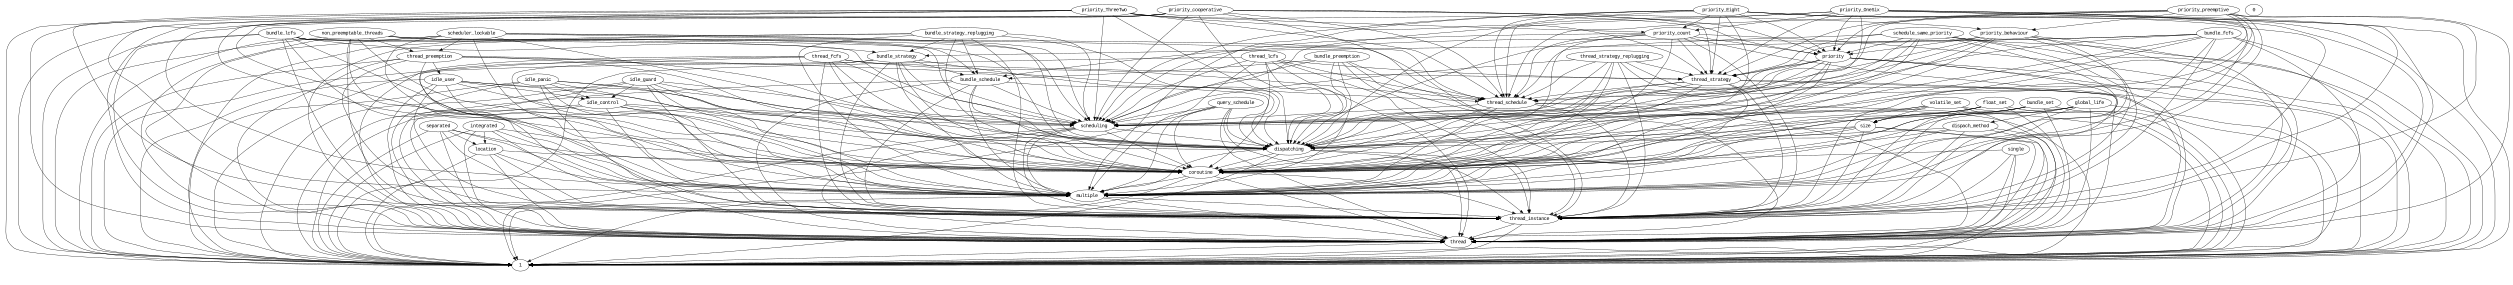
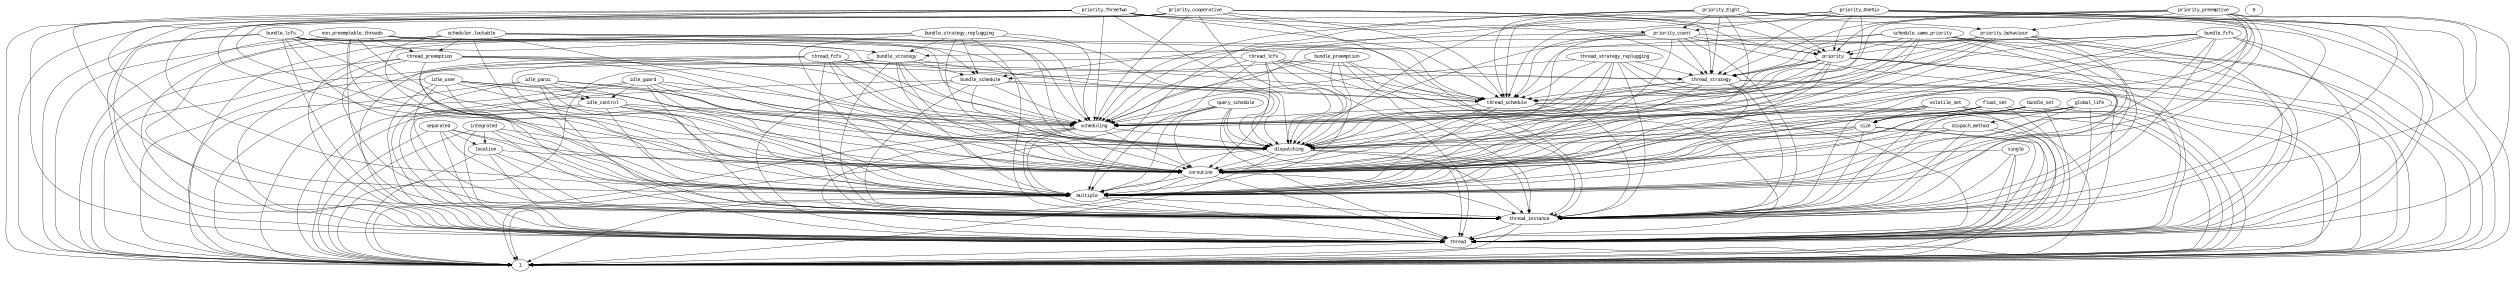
(436, 67) -> (802, 68)
(998, 156) -> (1242, 91)
